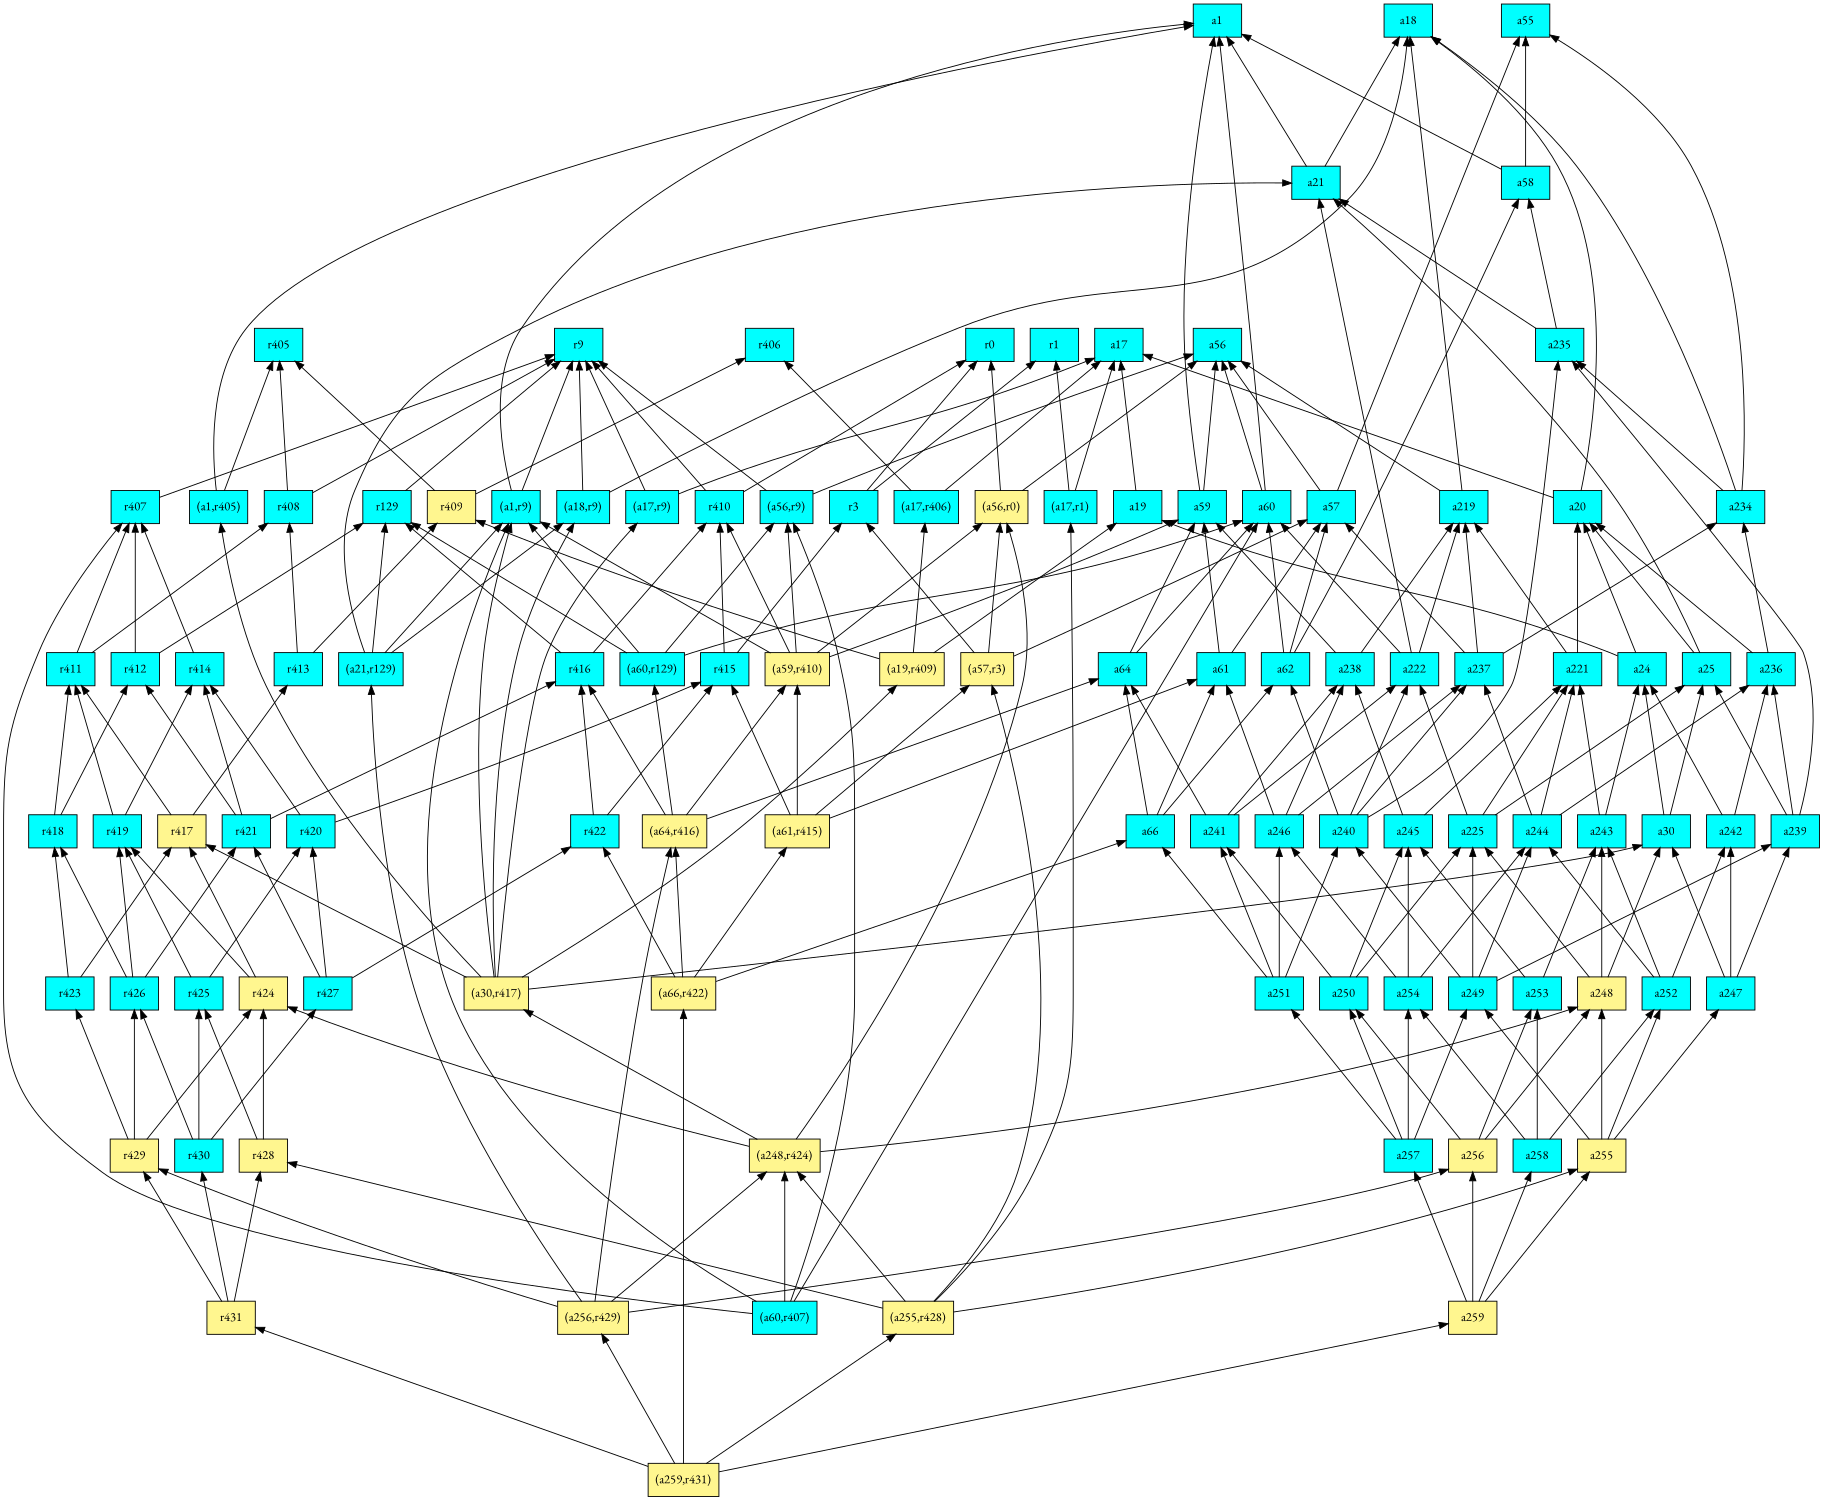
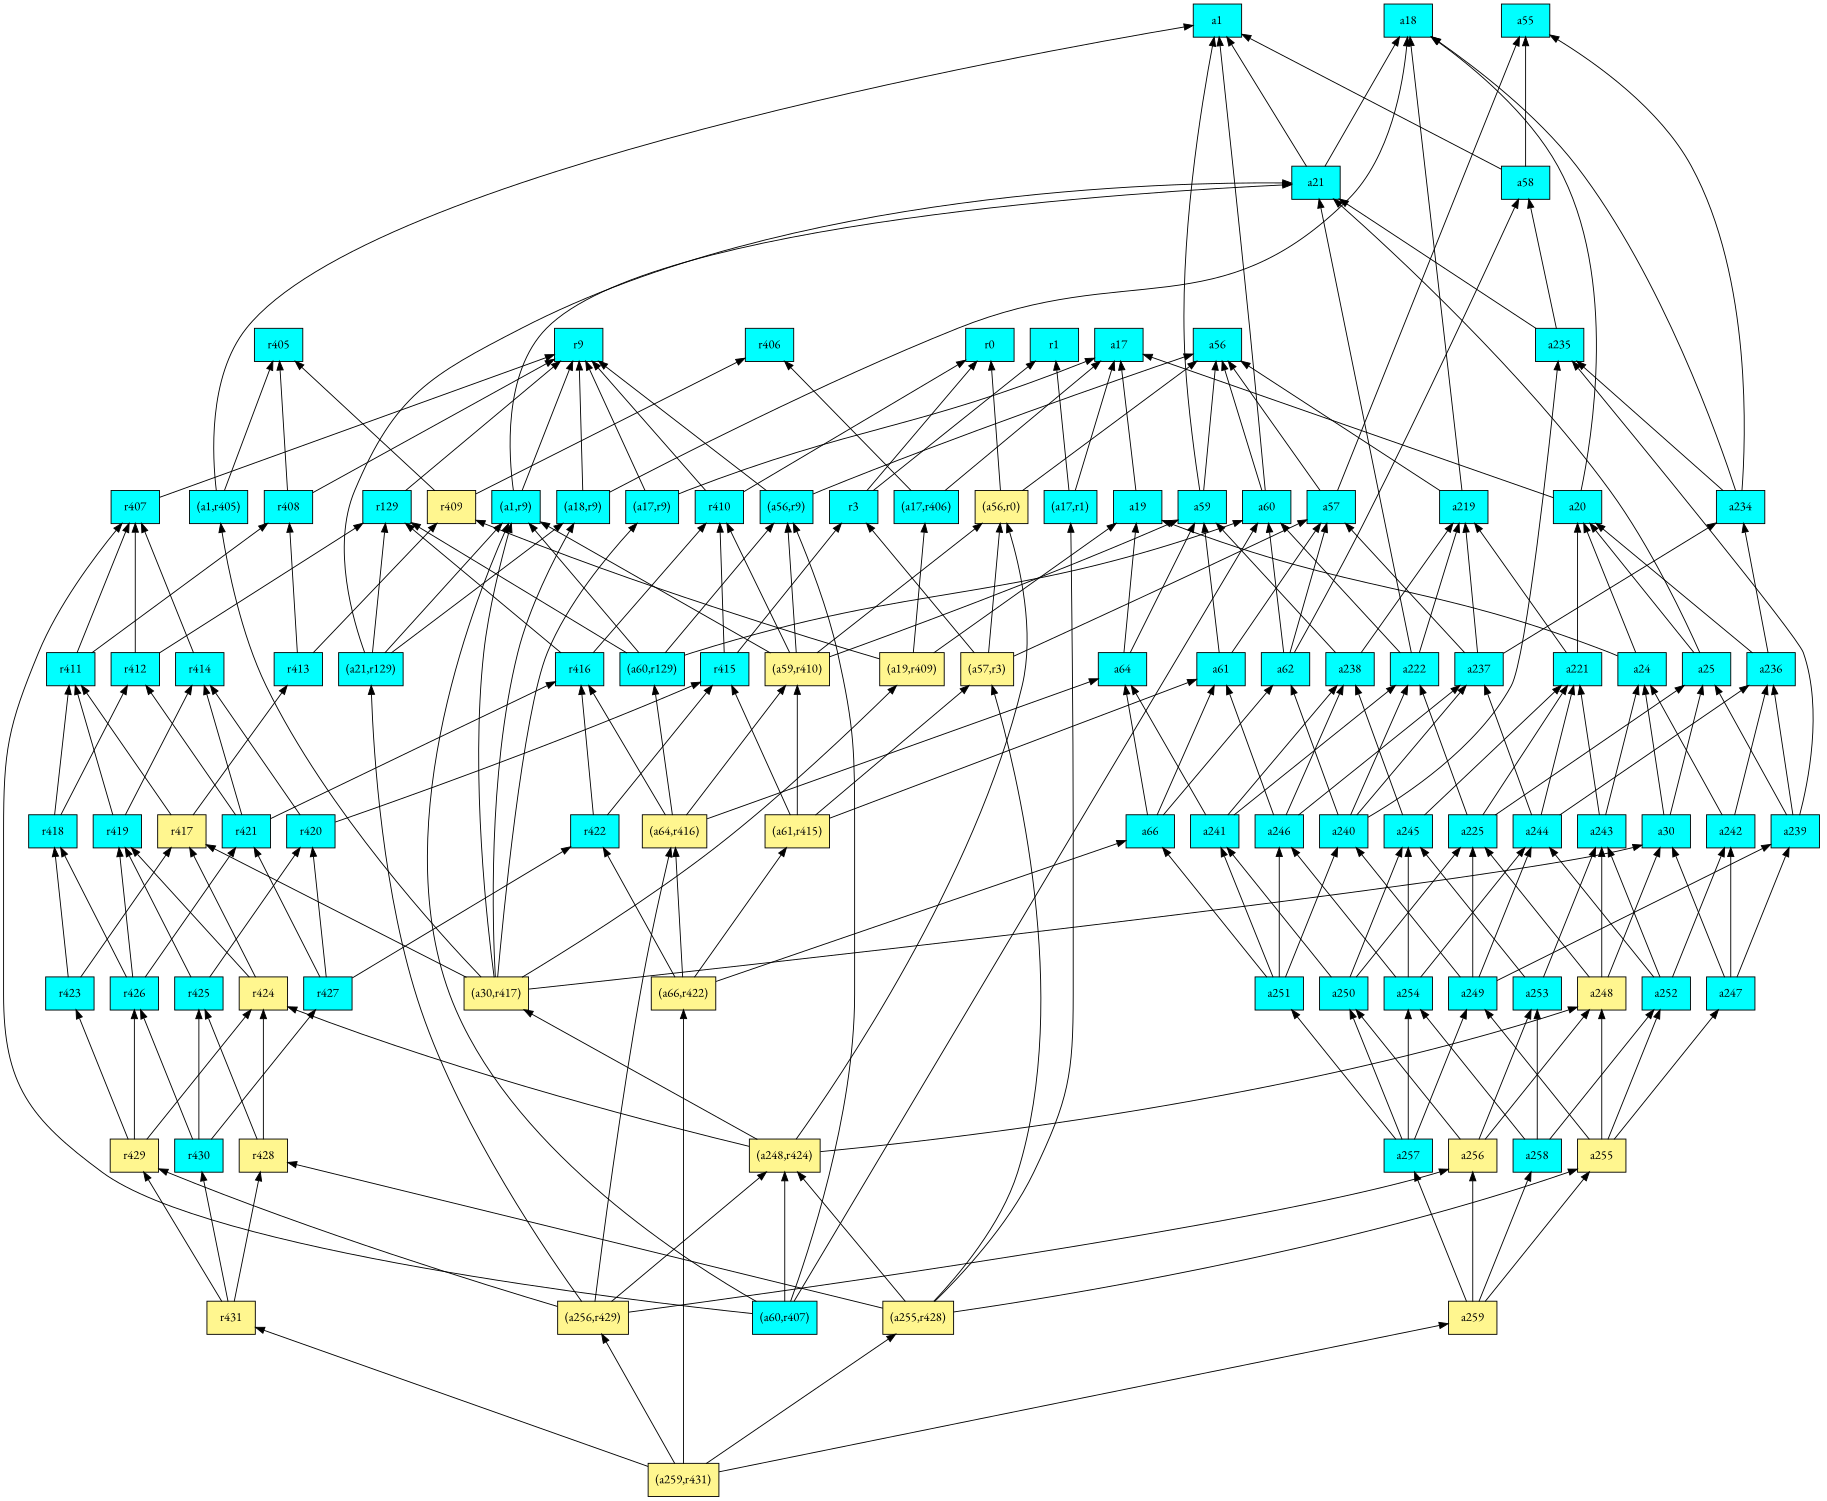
(744, 145) -> (844, 229)
(1191, 592) -> (1130, 593)
